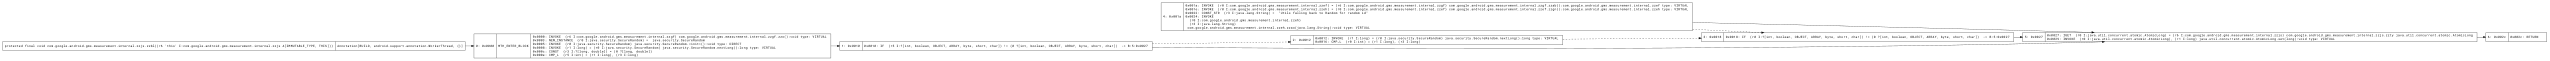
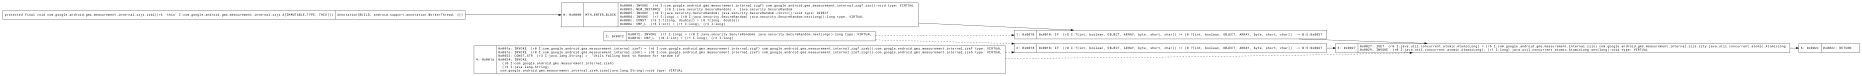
(1892, 27) -> (1208, 57)
(1220, 43) -> (944, 35)
